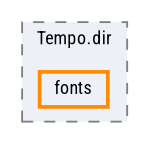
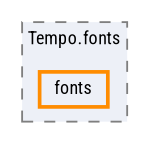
(75, 40) -> (75, 40)
